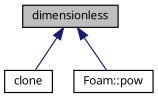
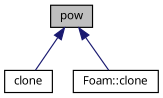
(70, 16) -> (72, 16)
(113, 81) -> (116, 81)
